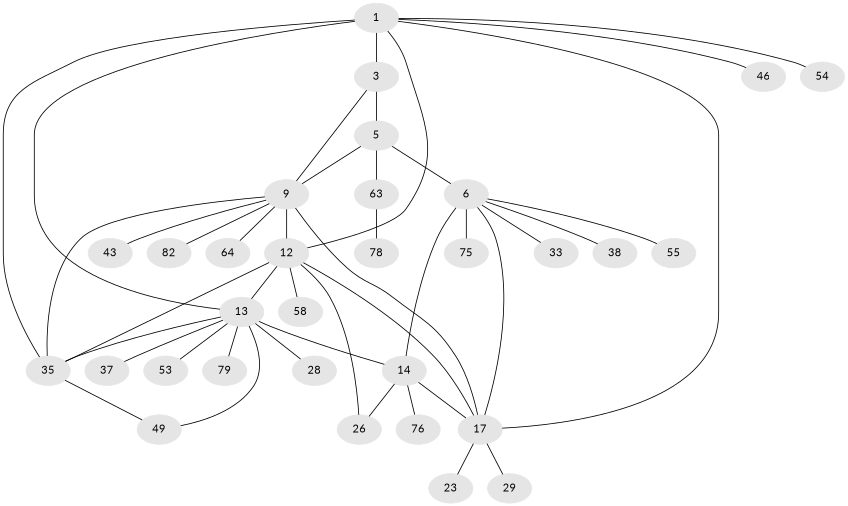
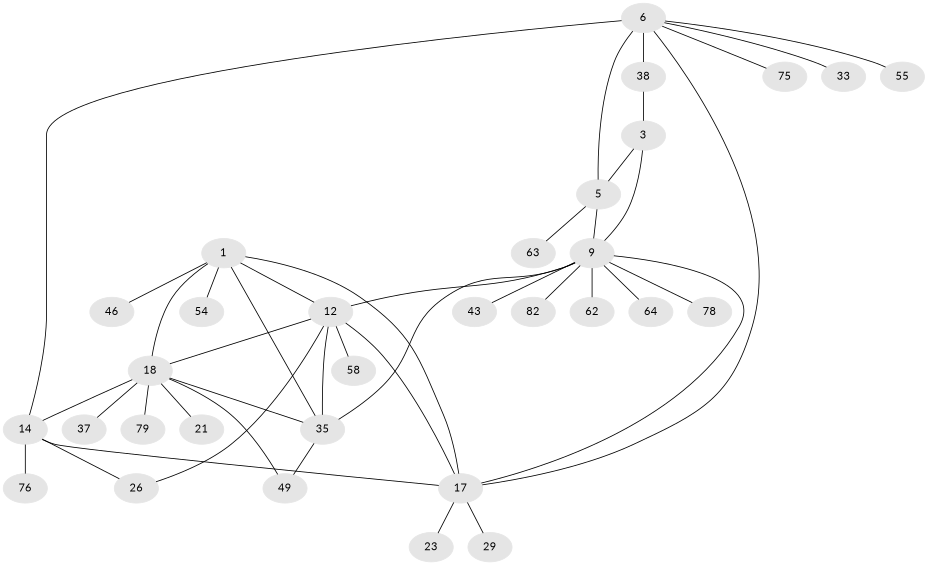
(376, 47) -> (644, 106)
(376, 222) -> (651, 283)
(242, 312) -> (150, 371)
none -> (592, 312)
(166, 371) -> none
(314, 371) -> (202, 430)
